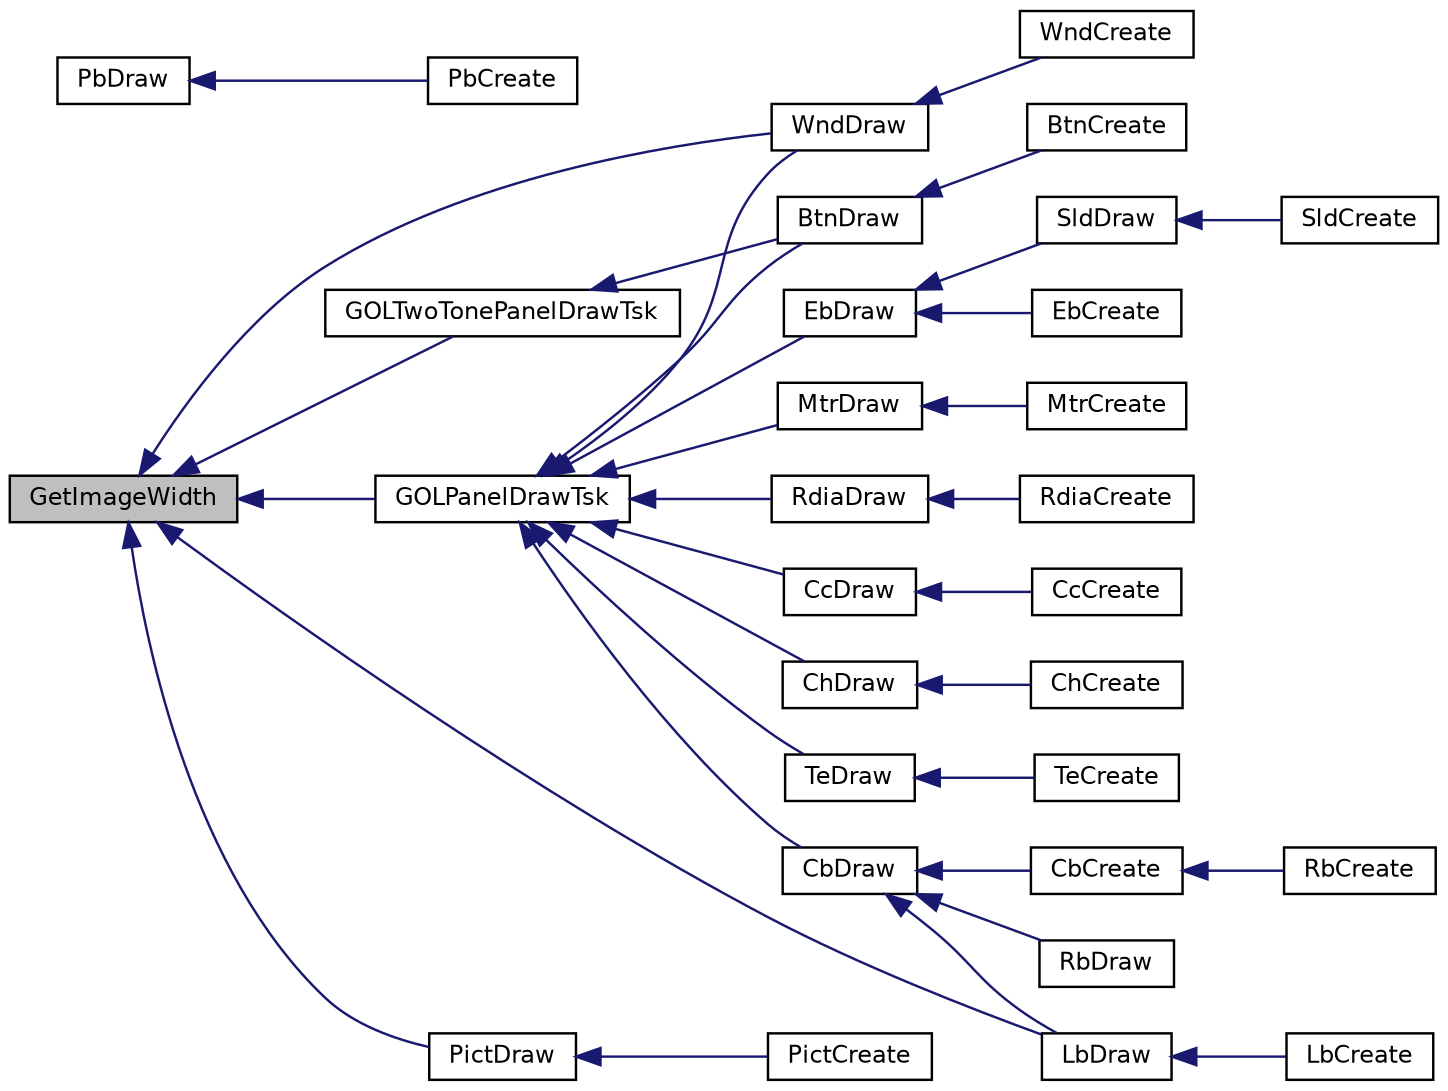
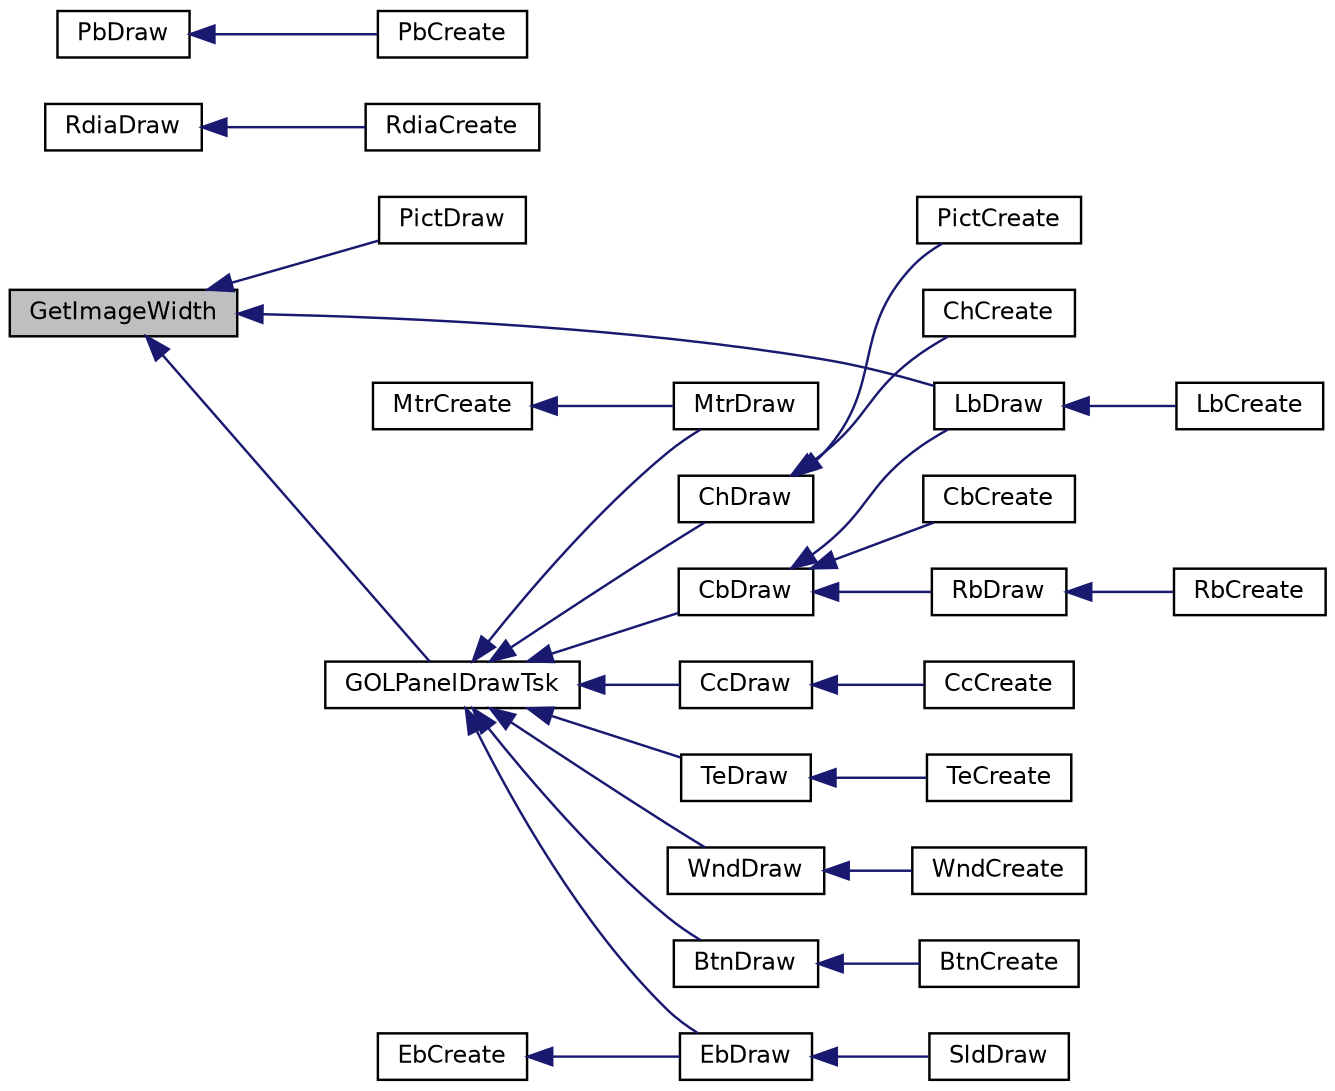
(420, 219) -> none
(1360, 220) -> none
(503, 313) -> none
(986, 313) -> (616, 1057)
(987, 406) -> (615, 406)
(713, 499) -> none
(1246, 871) -> (1132, 592)
(684, 1057) -> (871, 346)
